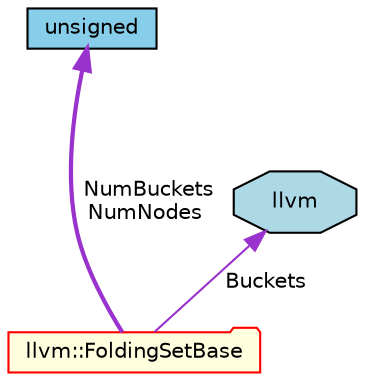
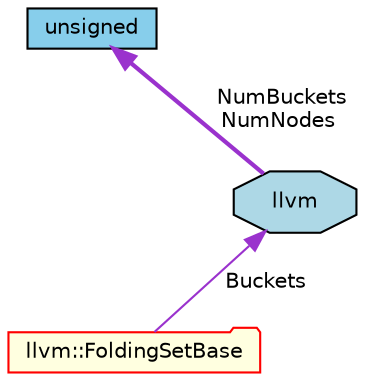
(73, 206) -> (197, 118)
